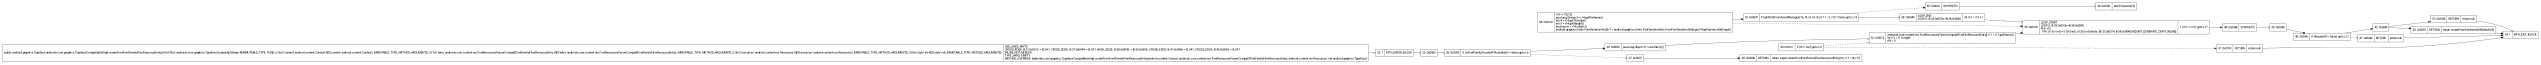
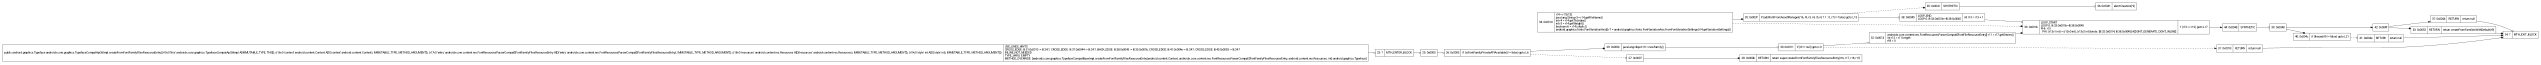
(2358, 31) -> (2329, 27)
(1766, 41) -> (1721, 47)
(1845, 44) -> (1845, 44)
